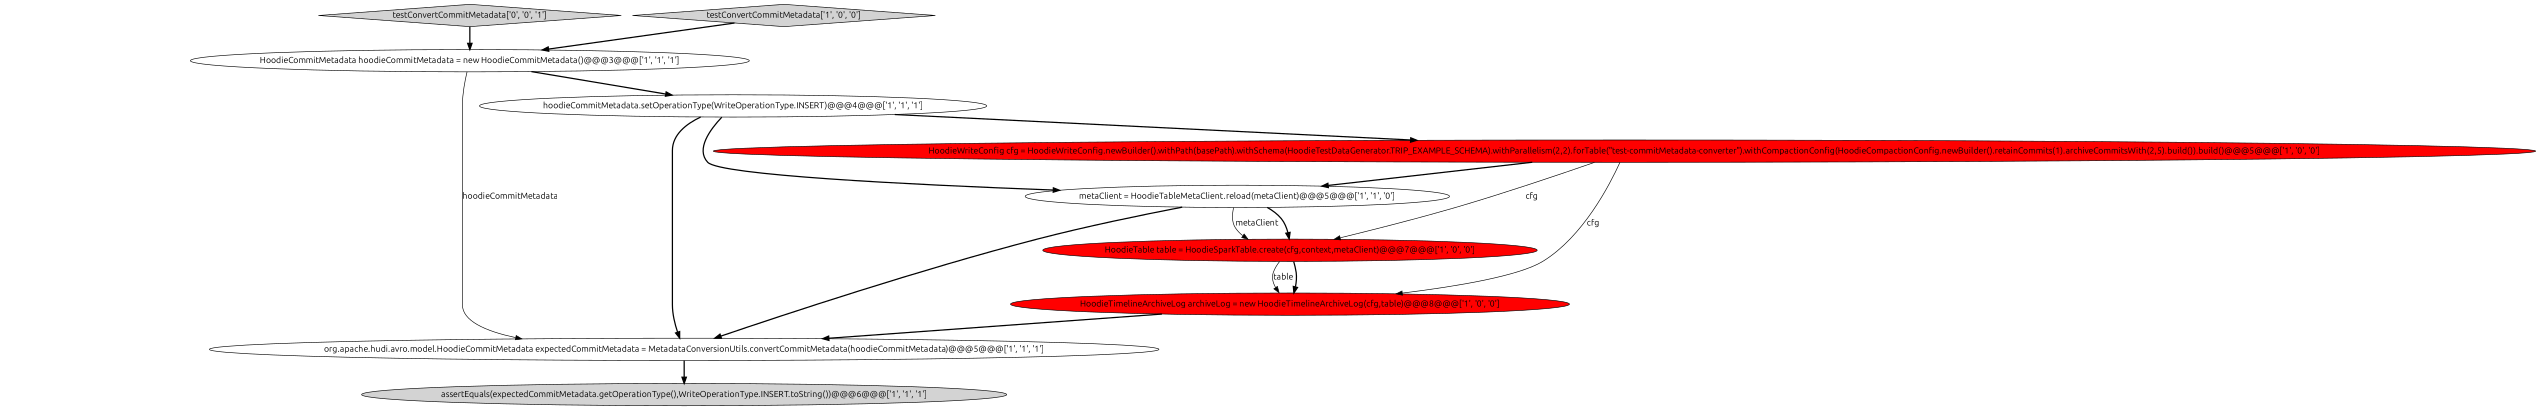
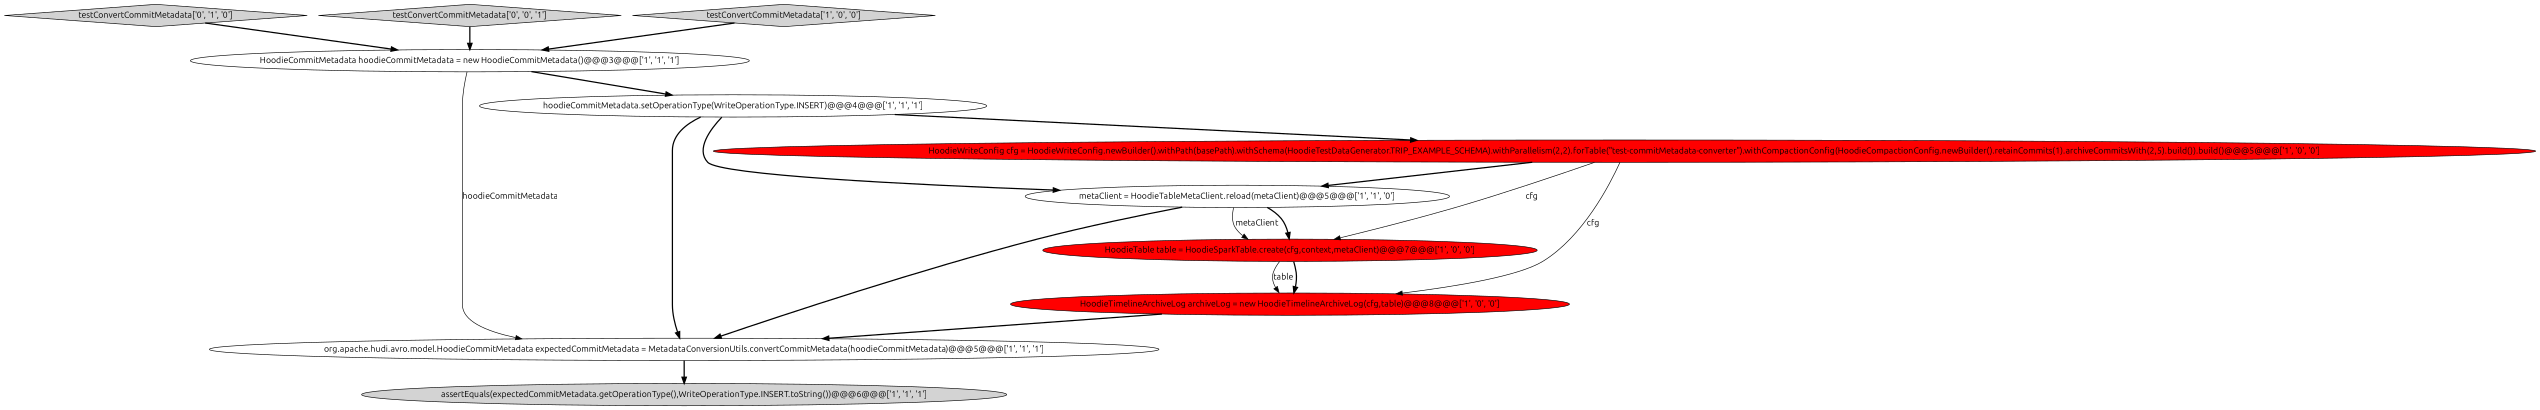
none -> (156, 15)
